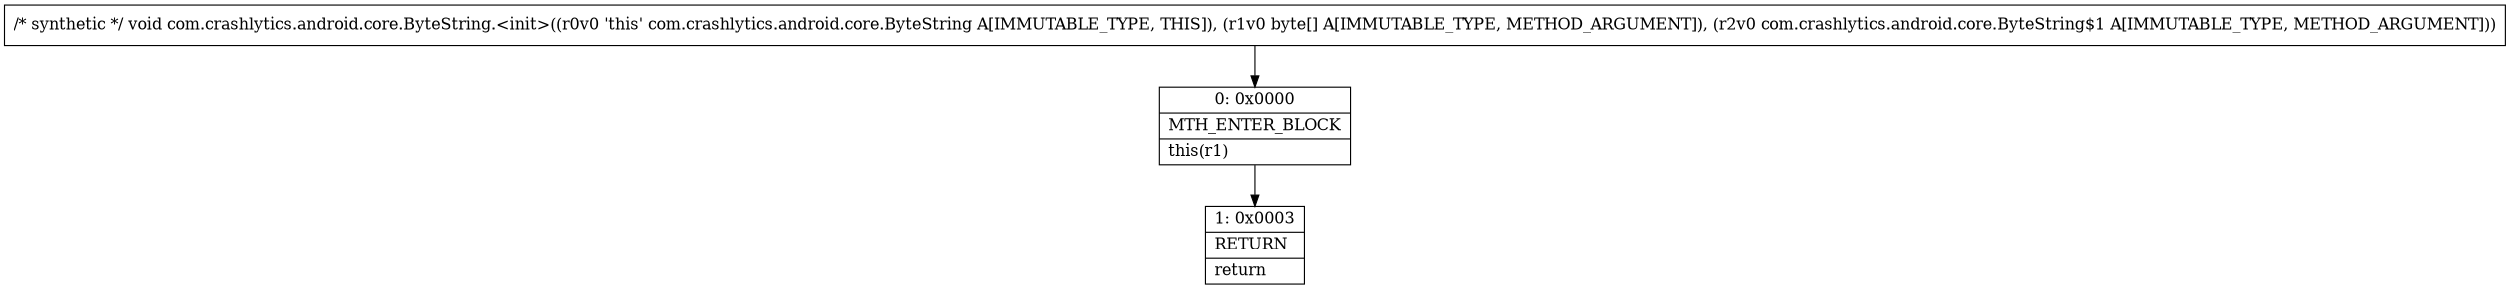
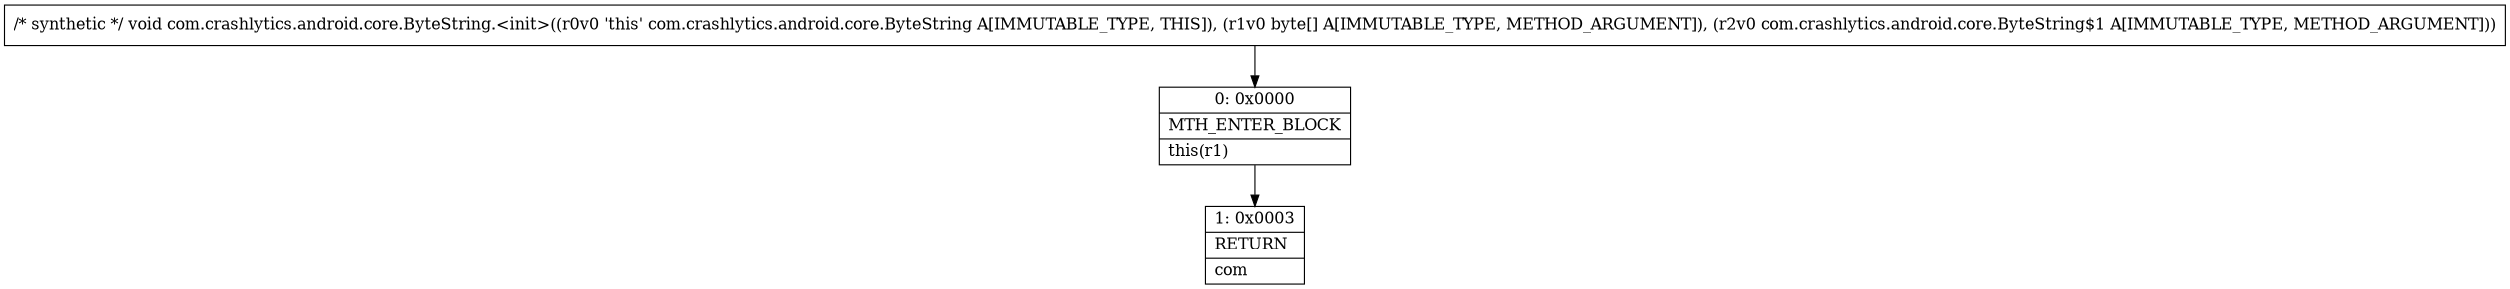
(1240, 271) -> (1231, 271)
